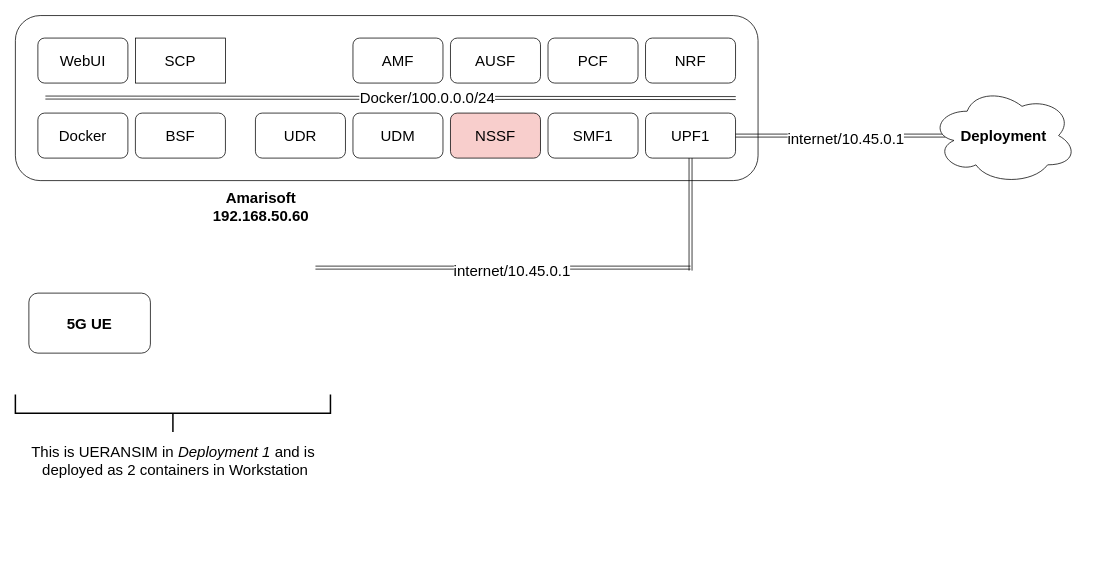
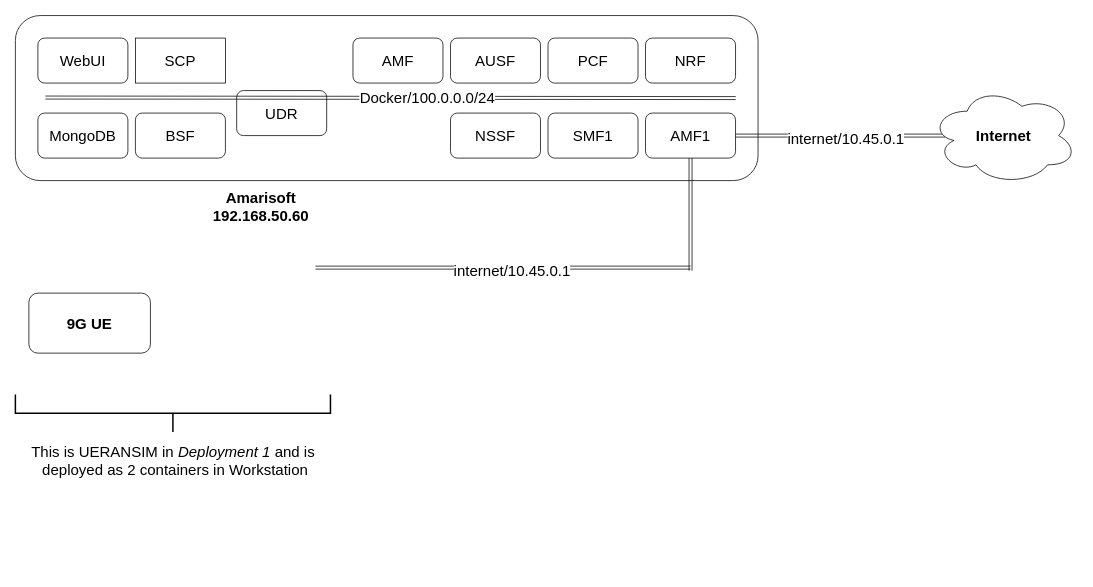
(83, 135) -> (83, 135)
(300, 135) -> (282, 113)
(398, 135) -> none
(495, 135) -> (495, 135)
(690, 135) -> (690, 135)
(1004, 135) -> (1004, 135)
(90, 323) -> (90, 323)
